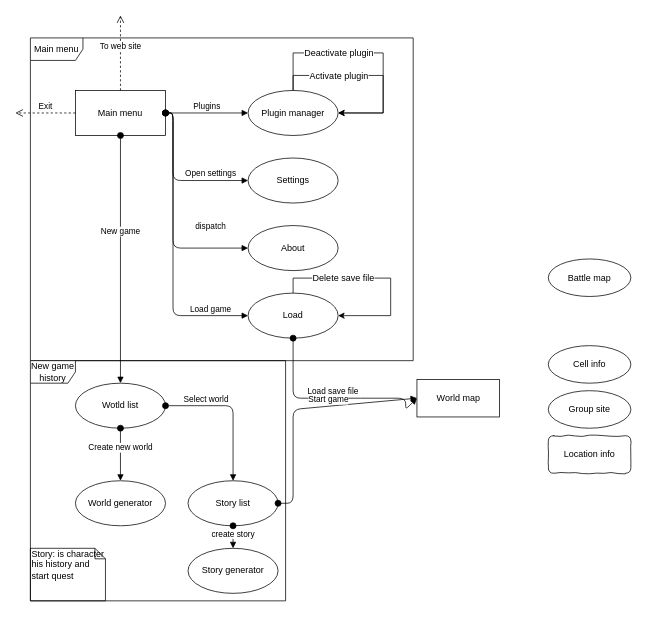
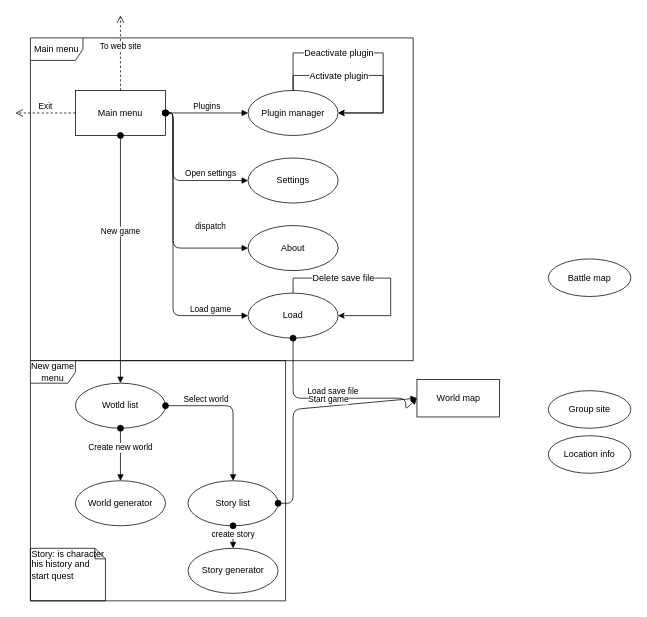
(589, 364) -> none
(53, 372) -> (53, 372)
(589, 454) -> (589, 454)
